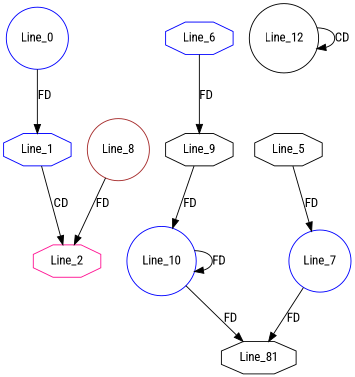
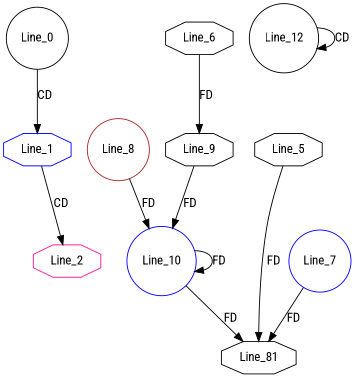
(37, 38) -> (37, 38)
(199, 38) -> (199, 38)
(45, 96) -> (45, 96)
(301, 194) -> (264, 248)
(92, 207) -> (138, 199)
